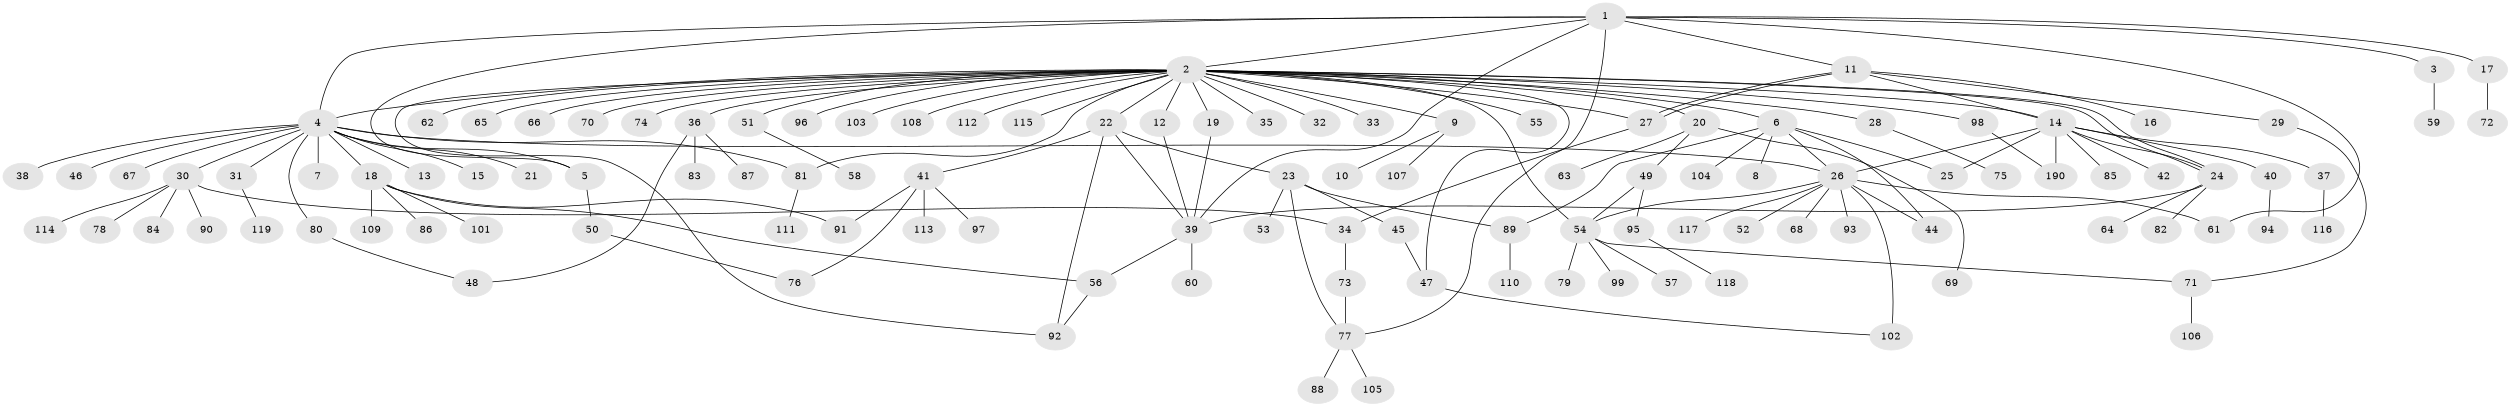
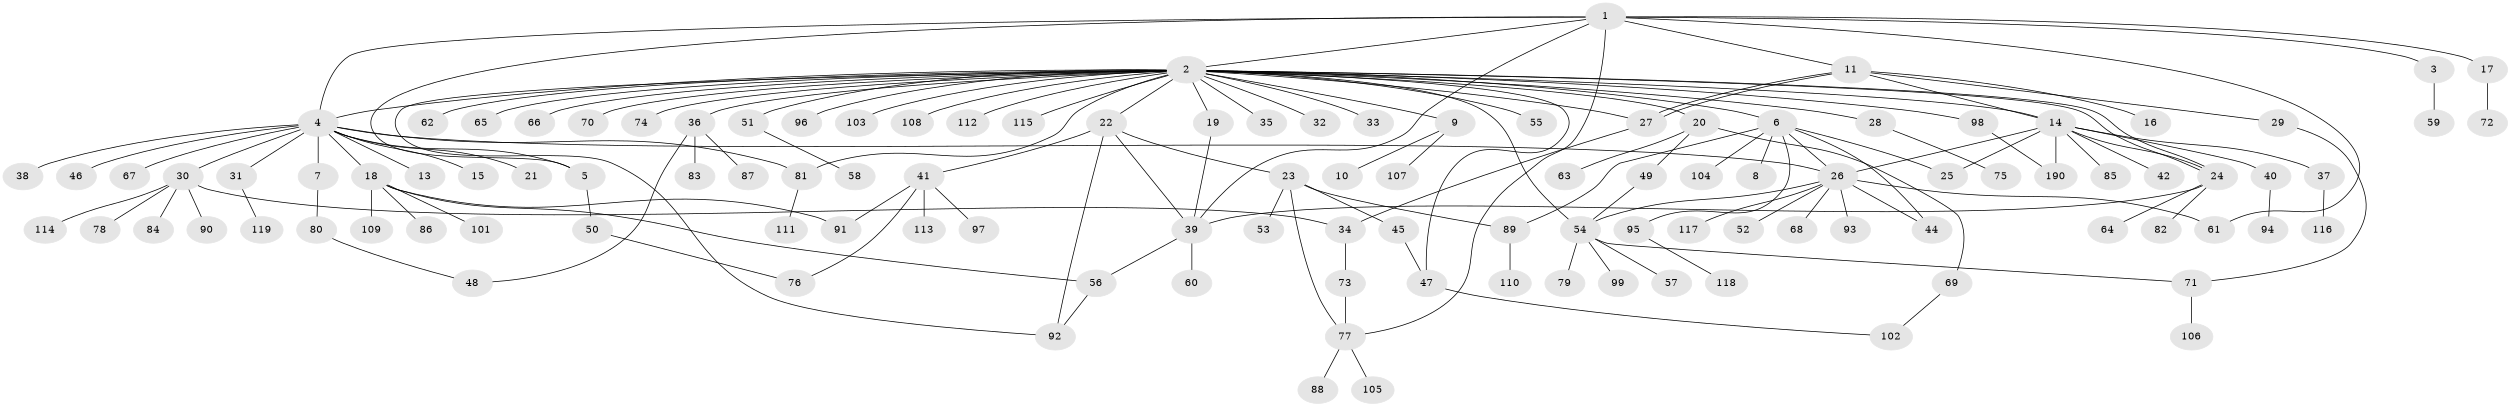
(1160, 123) -> none
(289, 176) -> (317, 201)
(1640, 203) -> (1786, 184)
(1888, 249) -> (1922, 310)
